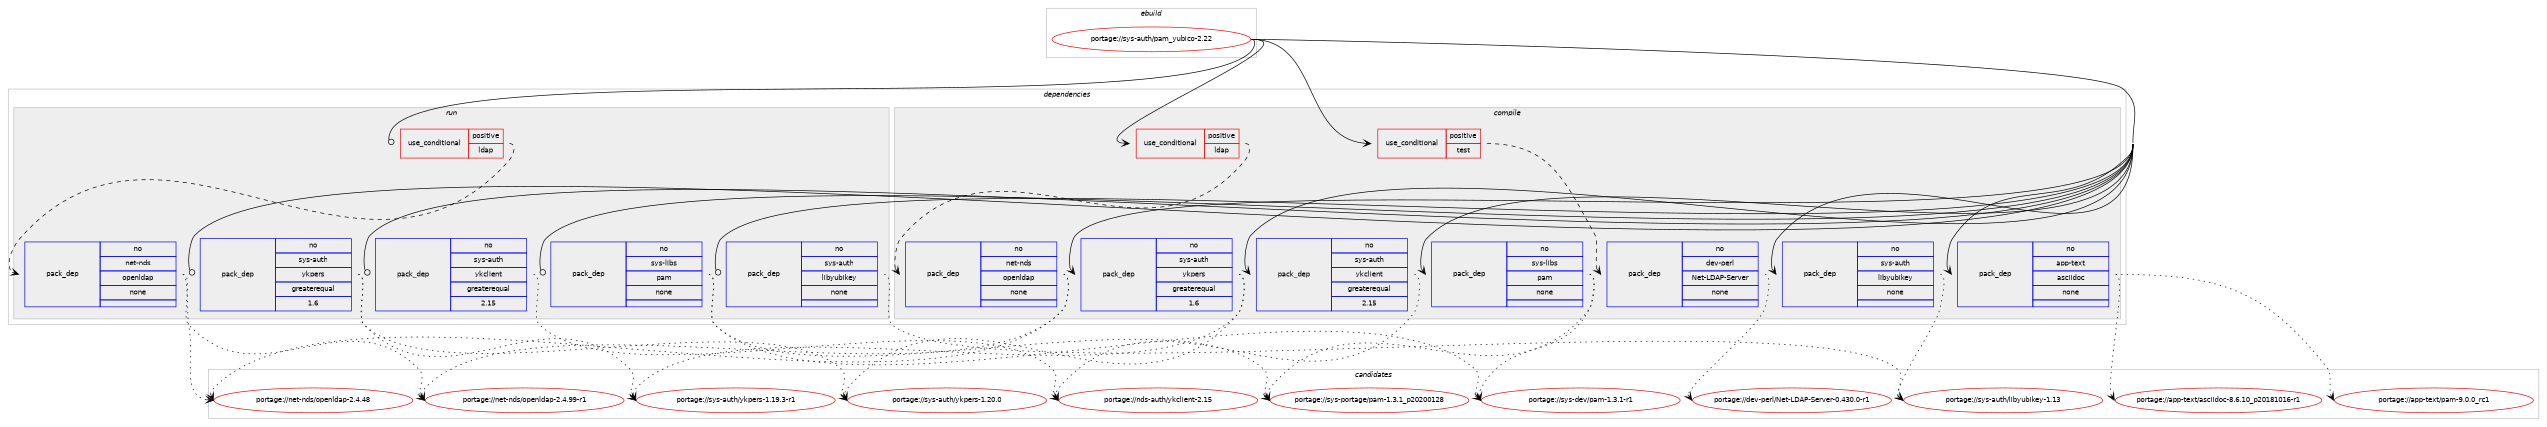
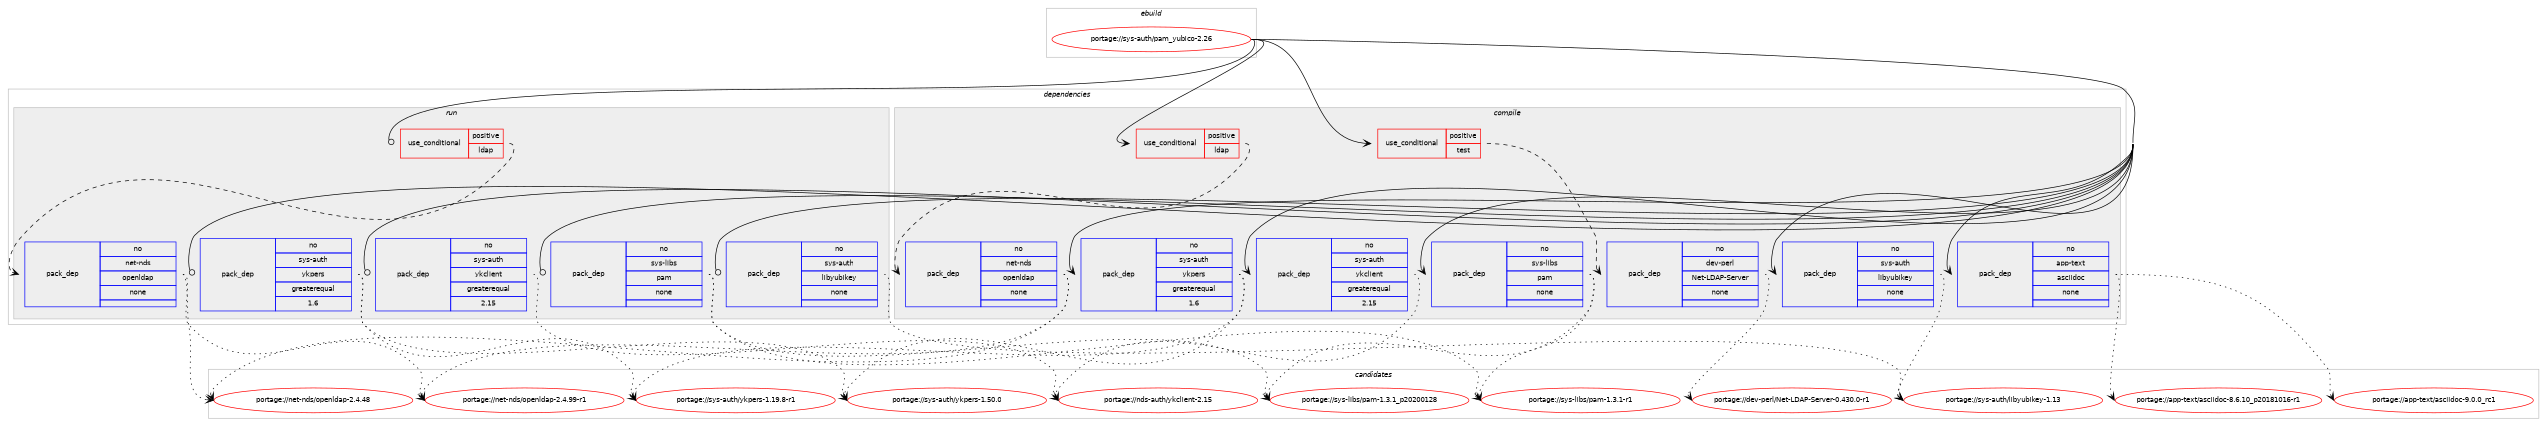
(1151, 39) -> (1151, 39)
(736, 400) -> (736, 400)
(947, 400) -> (947, 400)
(1370, 400) -> (1370, 400)
(1581, 400) -> (1581, 400)
(2434, 400) -> (2434, 400)
